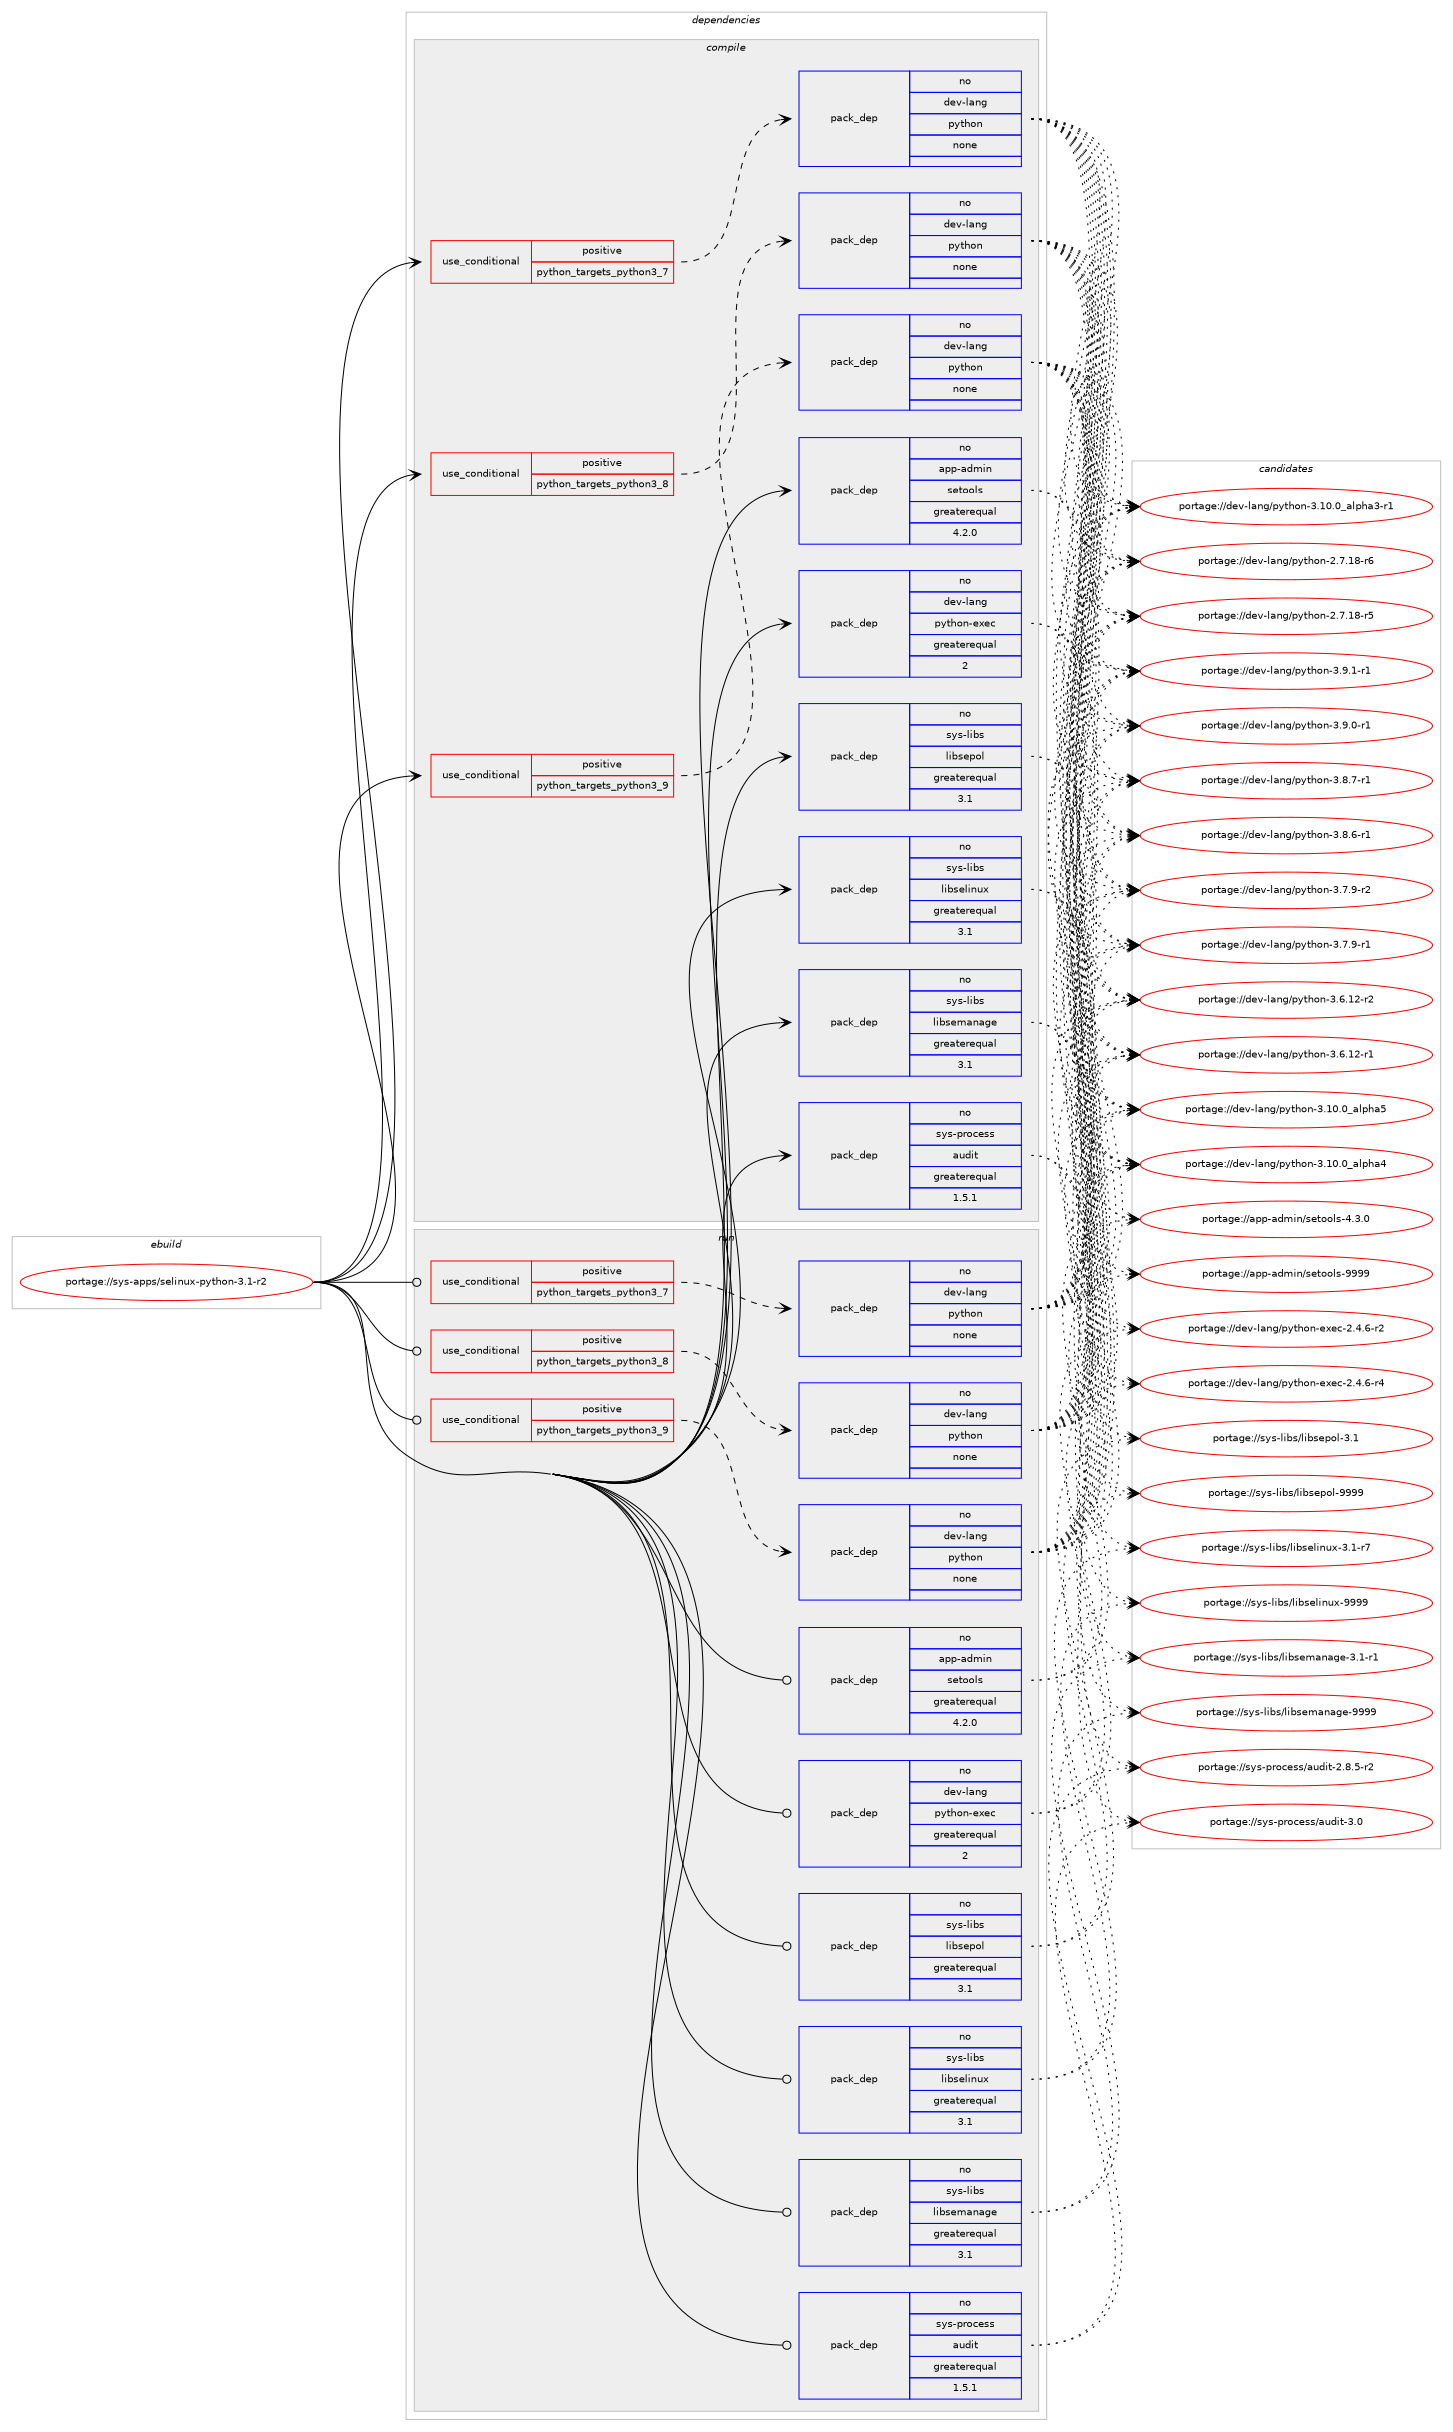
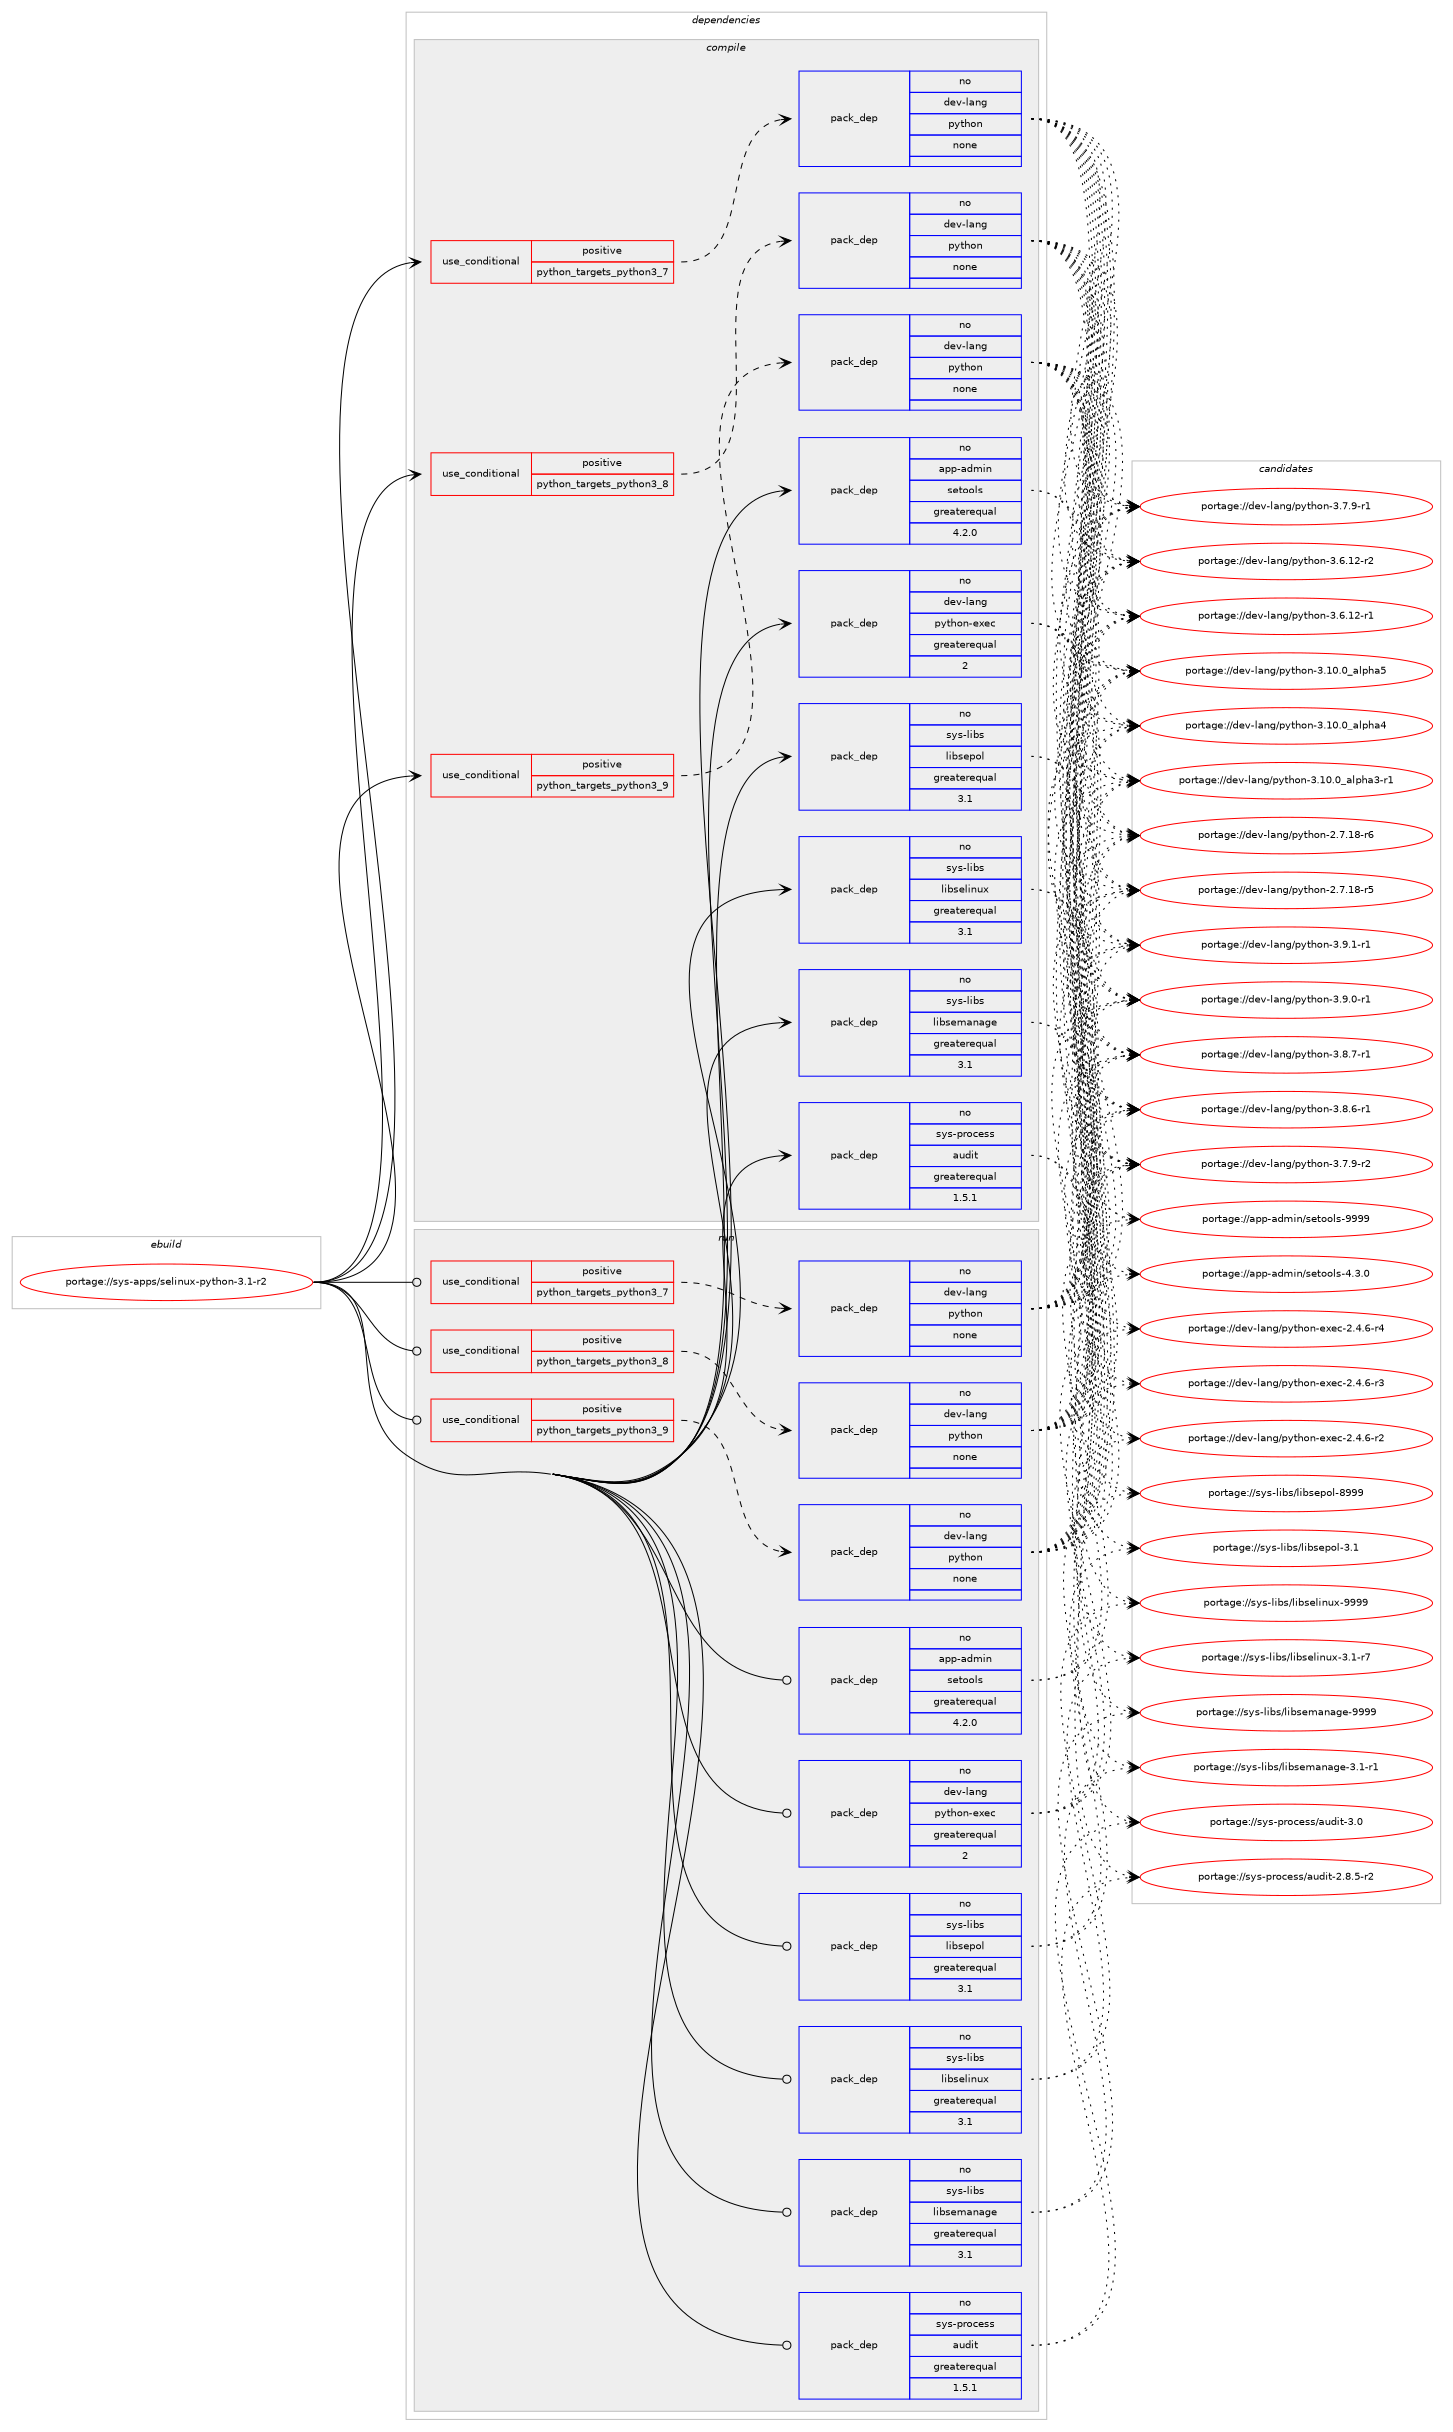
none -> (1286, 1384)
(1286, 1493) -> (1286, 1493)
